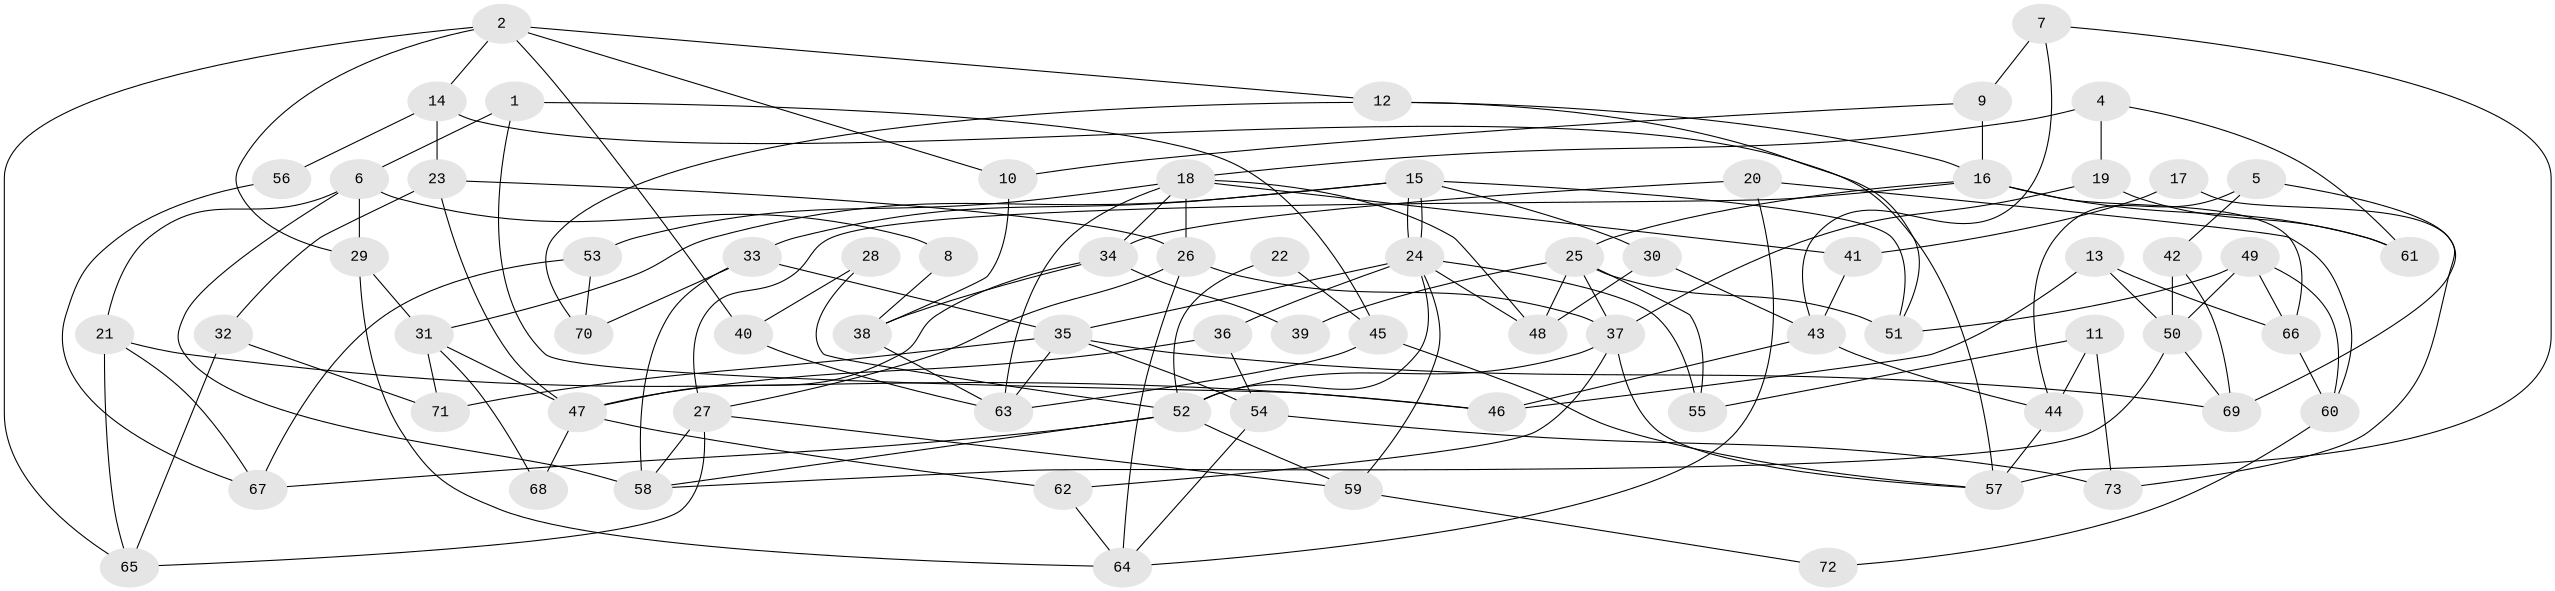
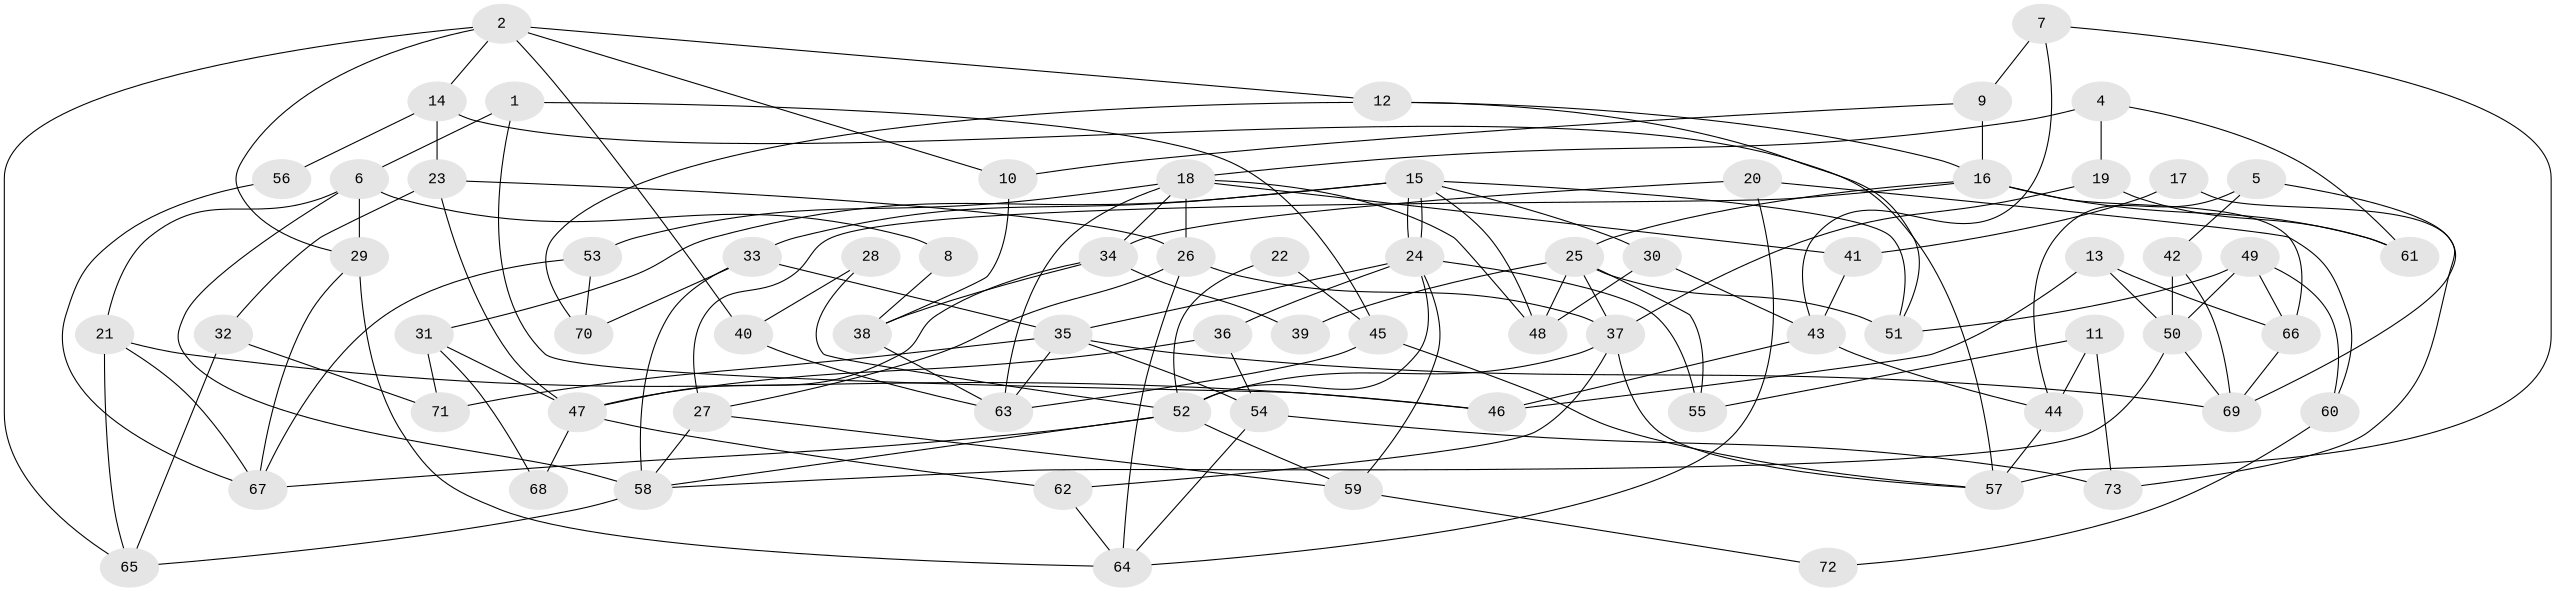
(1464, 288) -> (1495, 245)
(392, 296) -> (283, 375)
(2314, 380) -> (2261, 373)
(464, 547) -> (389, 540)
